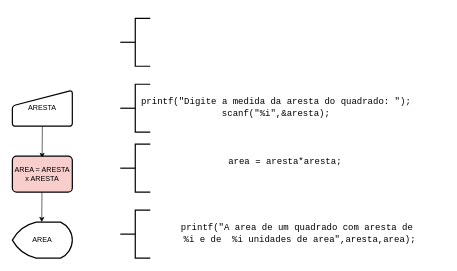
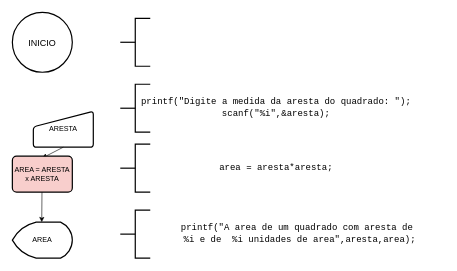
none -> (42, 42)
(42, 108) -> (63, 129)
(285, 162) -> (276, 168)
